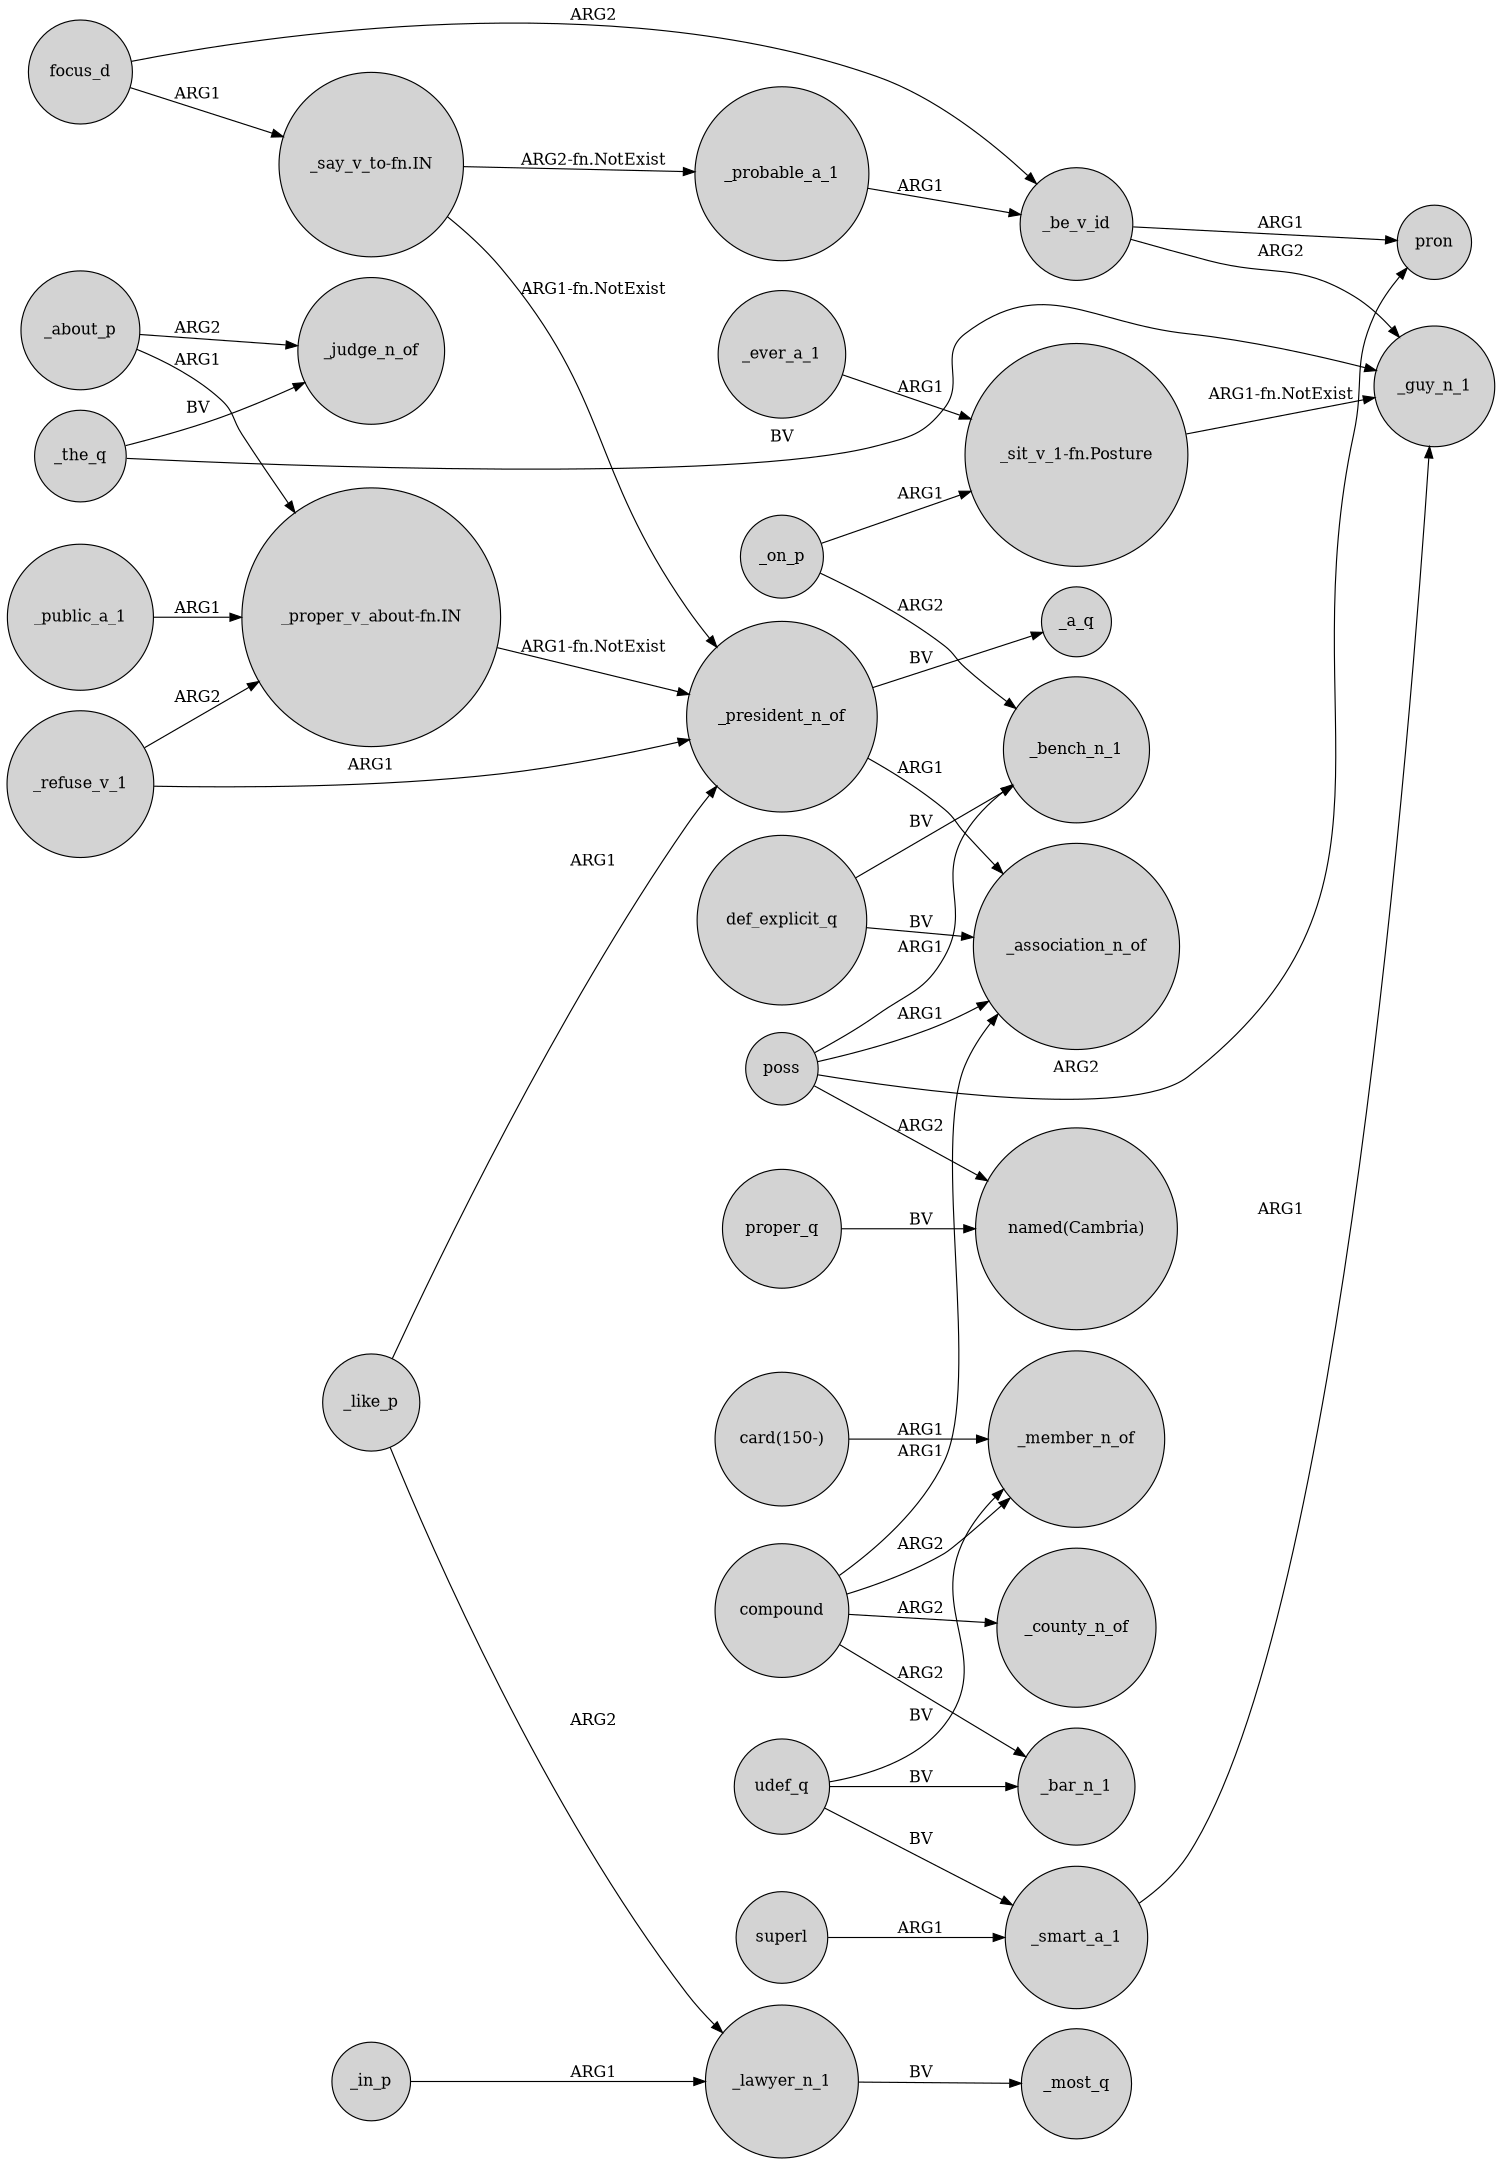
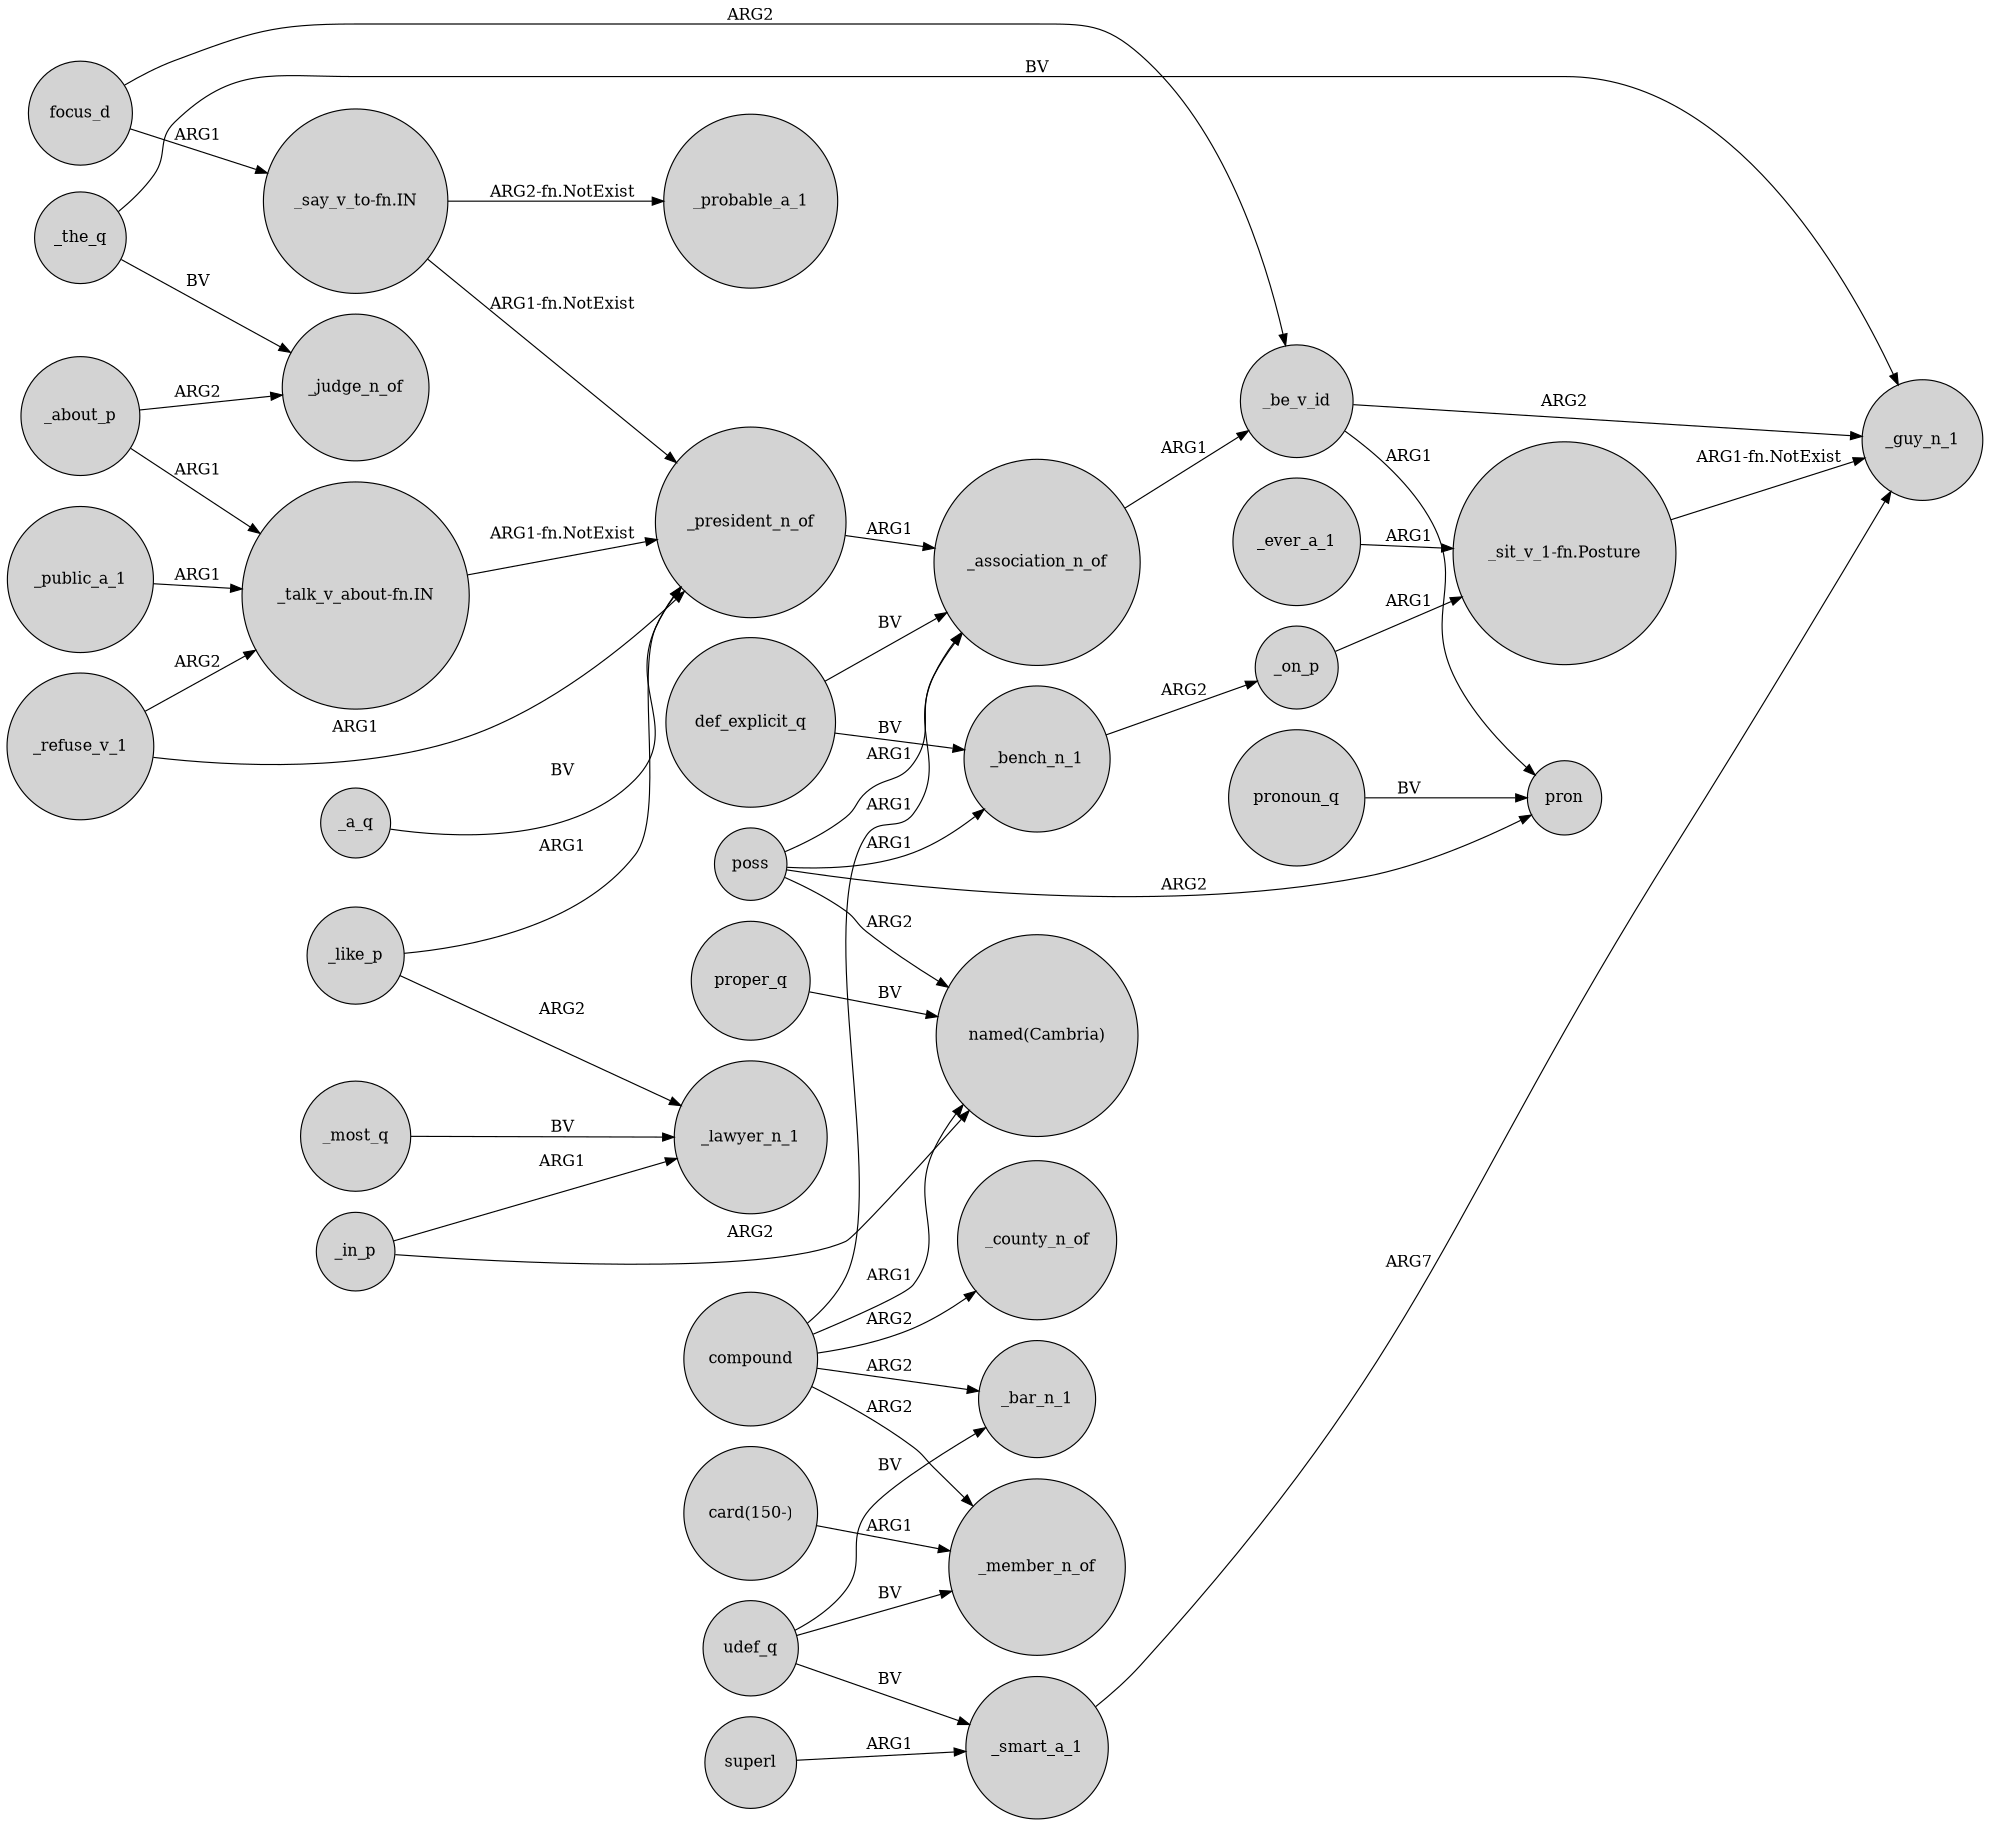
(939, 200) -> (1182, 473)
(371, 617) -> (356, 596)
(920, 628) -> (1176, 710)
(948, 663) -> (610, 799)
none -> (1297, 798)
(1281, 1210) -> (1409, 1263)
none -> (928, 1253)
none -> (706, 1263)
(934, 2083) -> (537, 1137)
